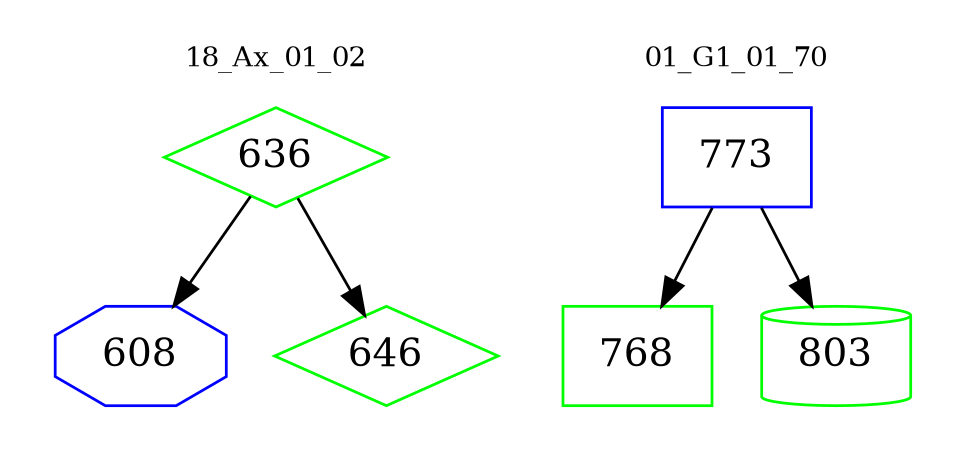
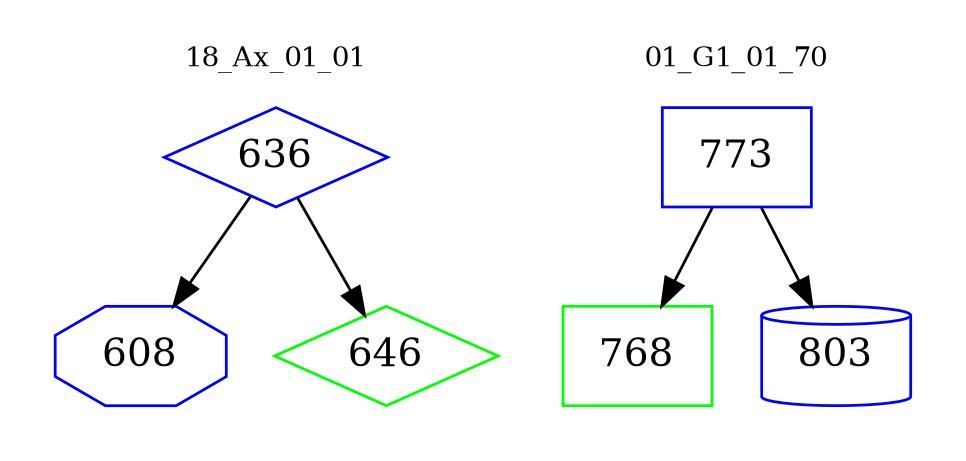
(276, 59) -> (276, 59)
(276, 157) -> (276, 157)
(836, 356) -> (836, 356)
